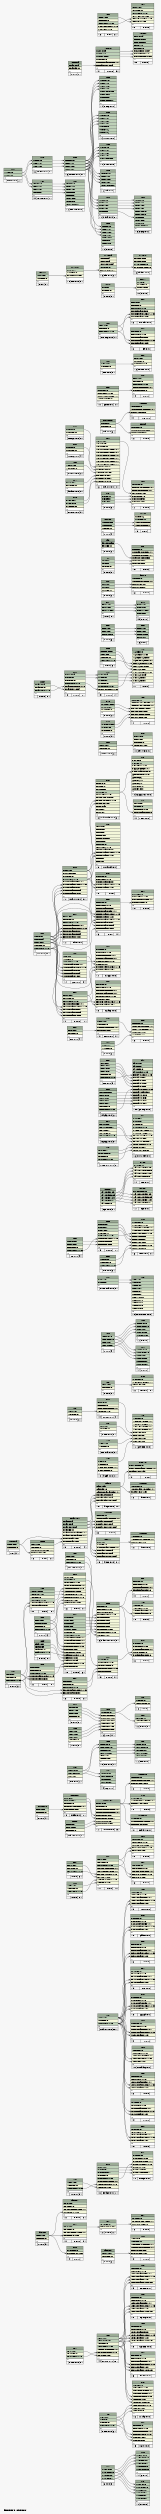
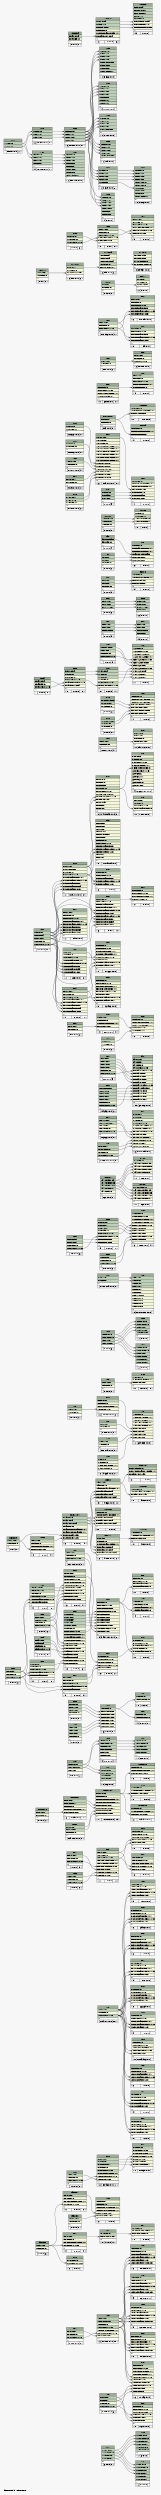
none -> (75, 241)
(107, 616) -> (107, 613)
(144, 643) -> (144, 639)
(112, 894) -> (112, 890)
(108, 1735) -> (108, 1732)
none -> (91, 2203)
